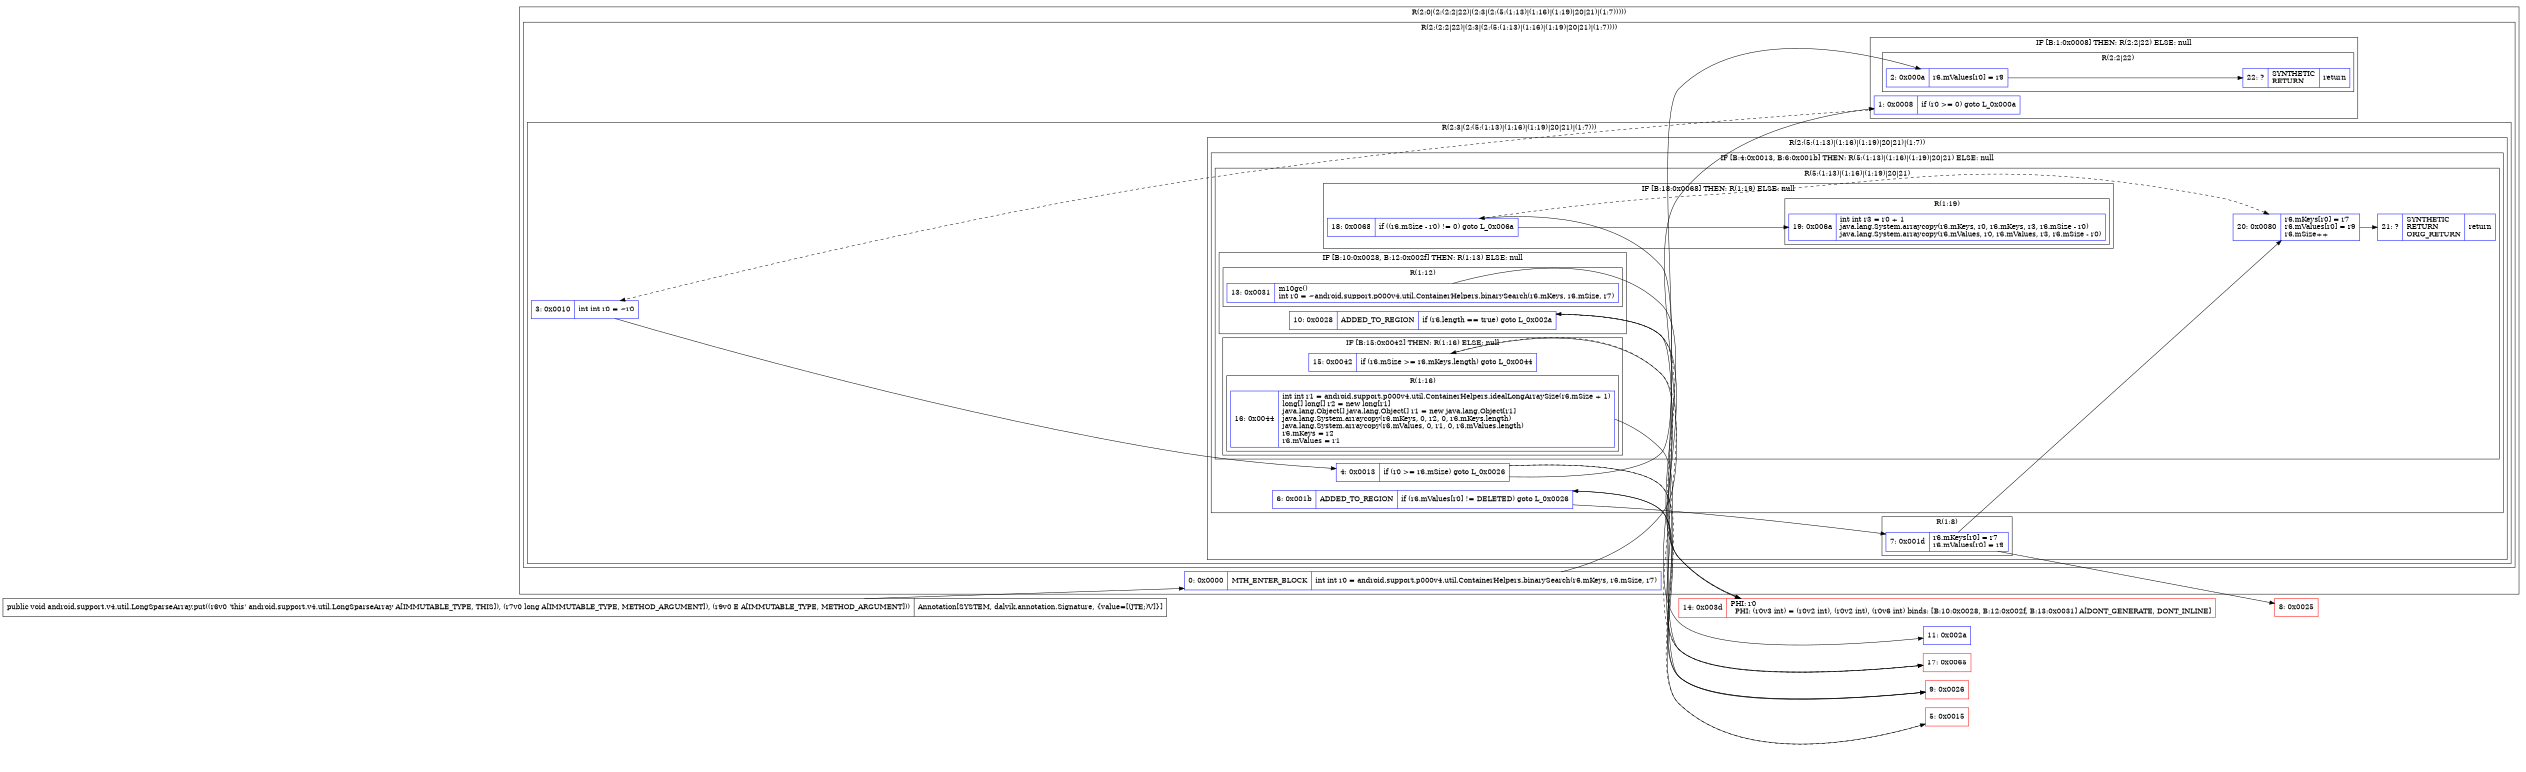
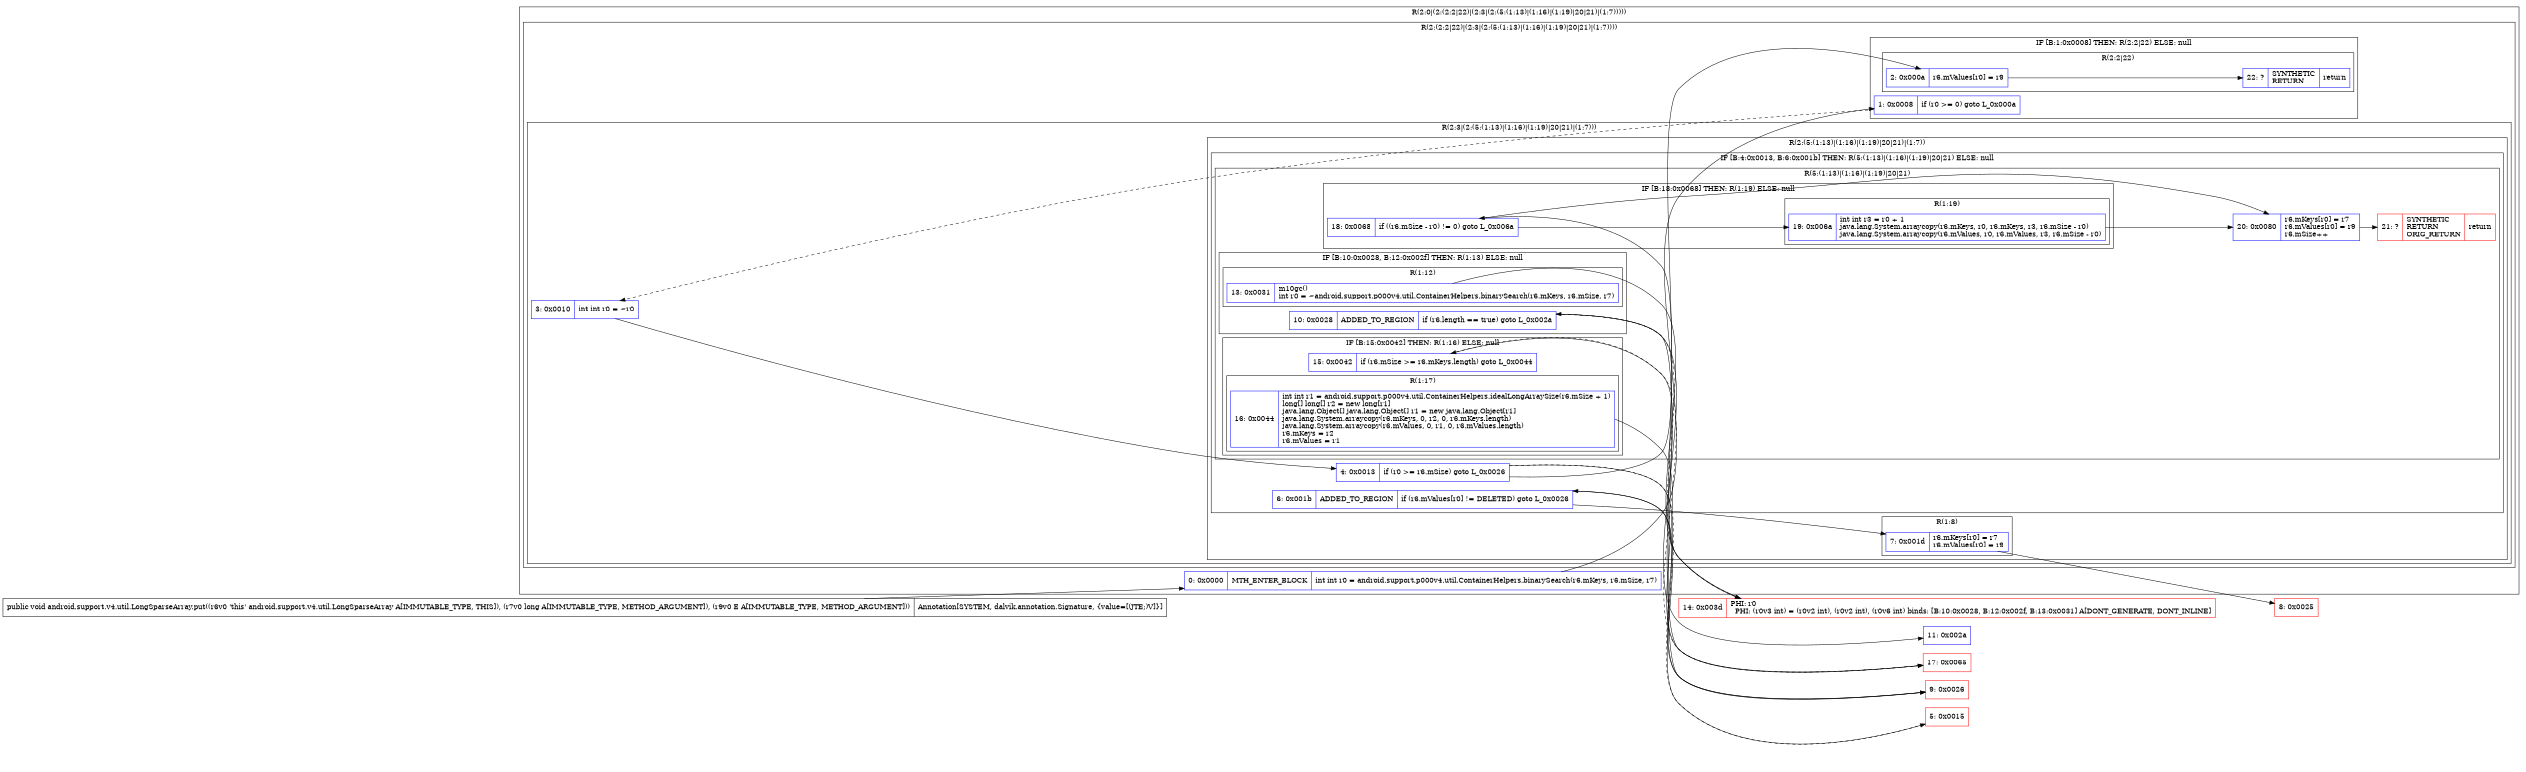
(1893, 179) -> (1893, 179)
(2436, 227) -> (2436, 227)
(1423, 381) -> (1423, 381)
(2118, 388) -> (2167, 227)
